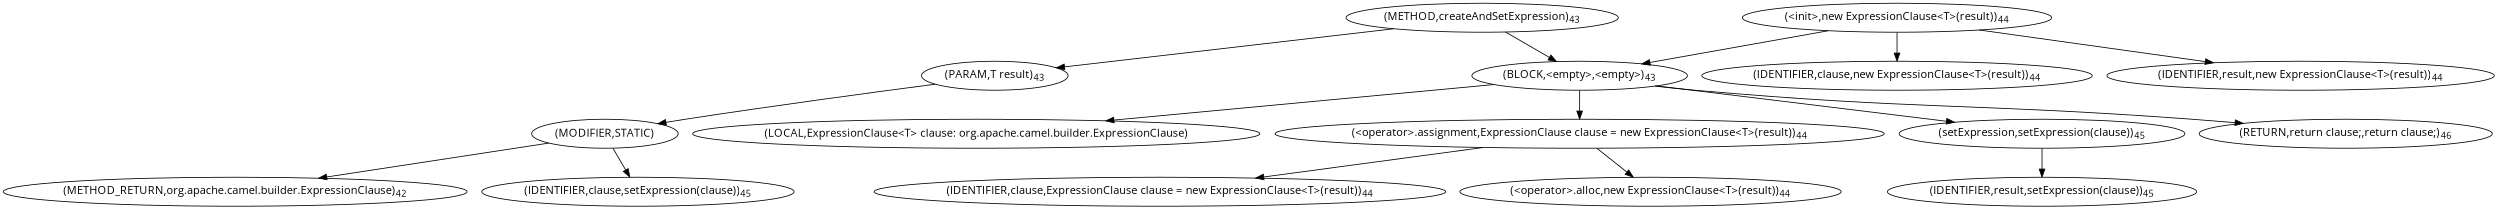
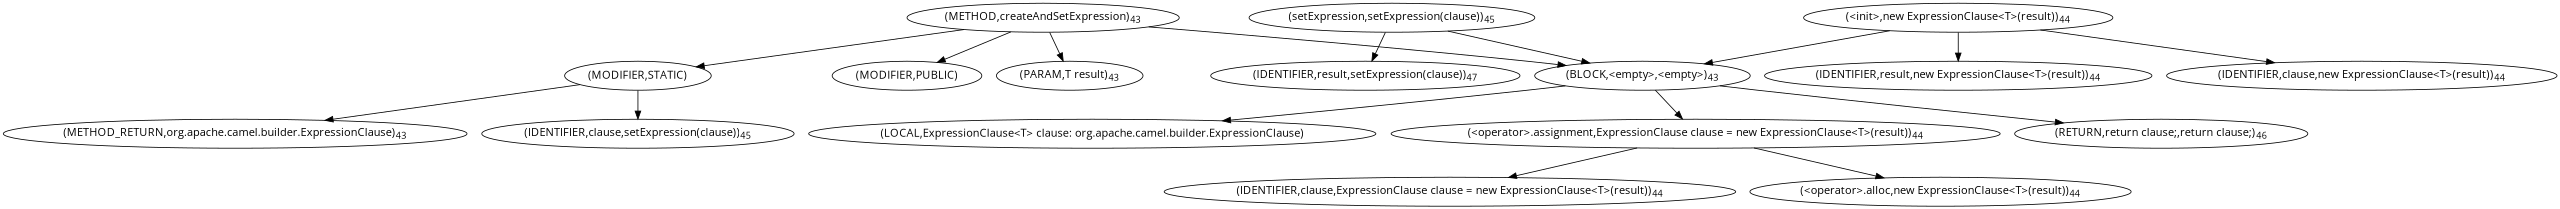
none -> (907, 76)
(800, 102) -> (834, 48)
(1801, 104) -> (1515, 46)
(402, 191) -> (402, 133)
(2149, 191) -> (1472, 75)
